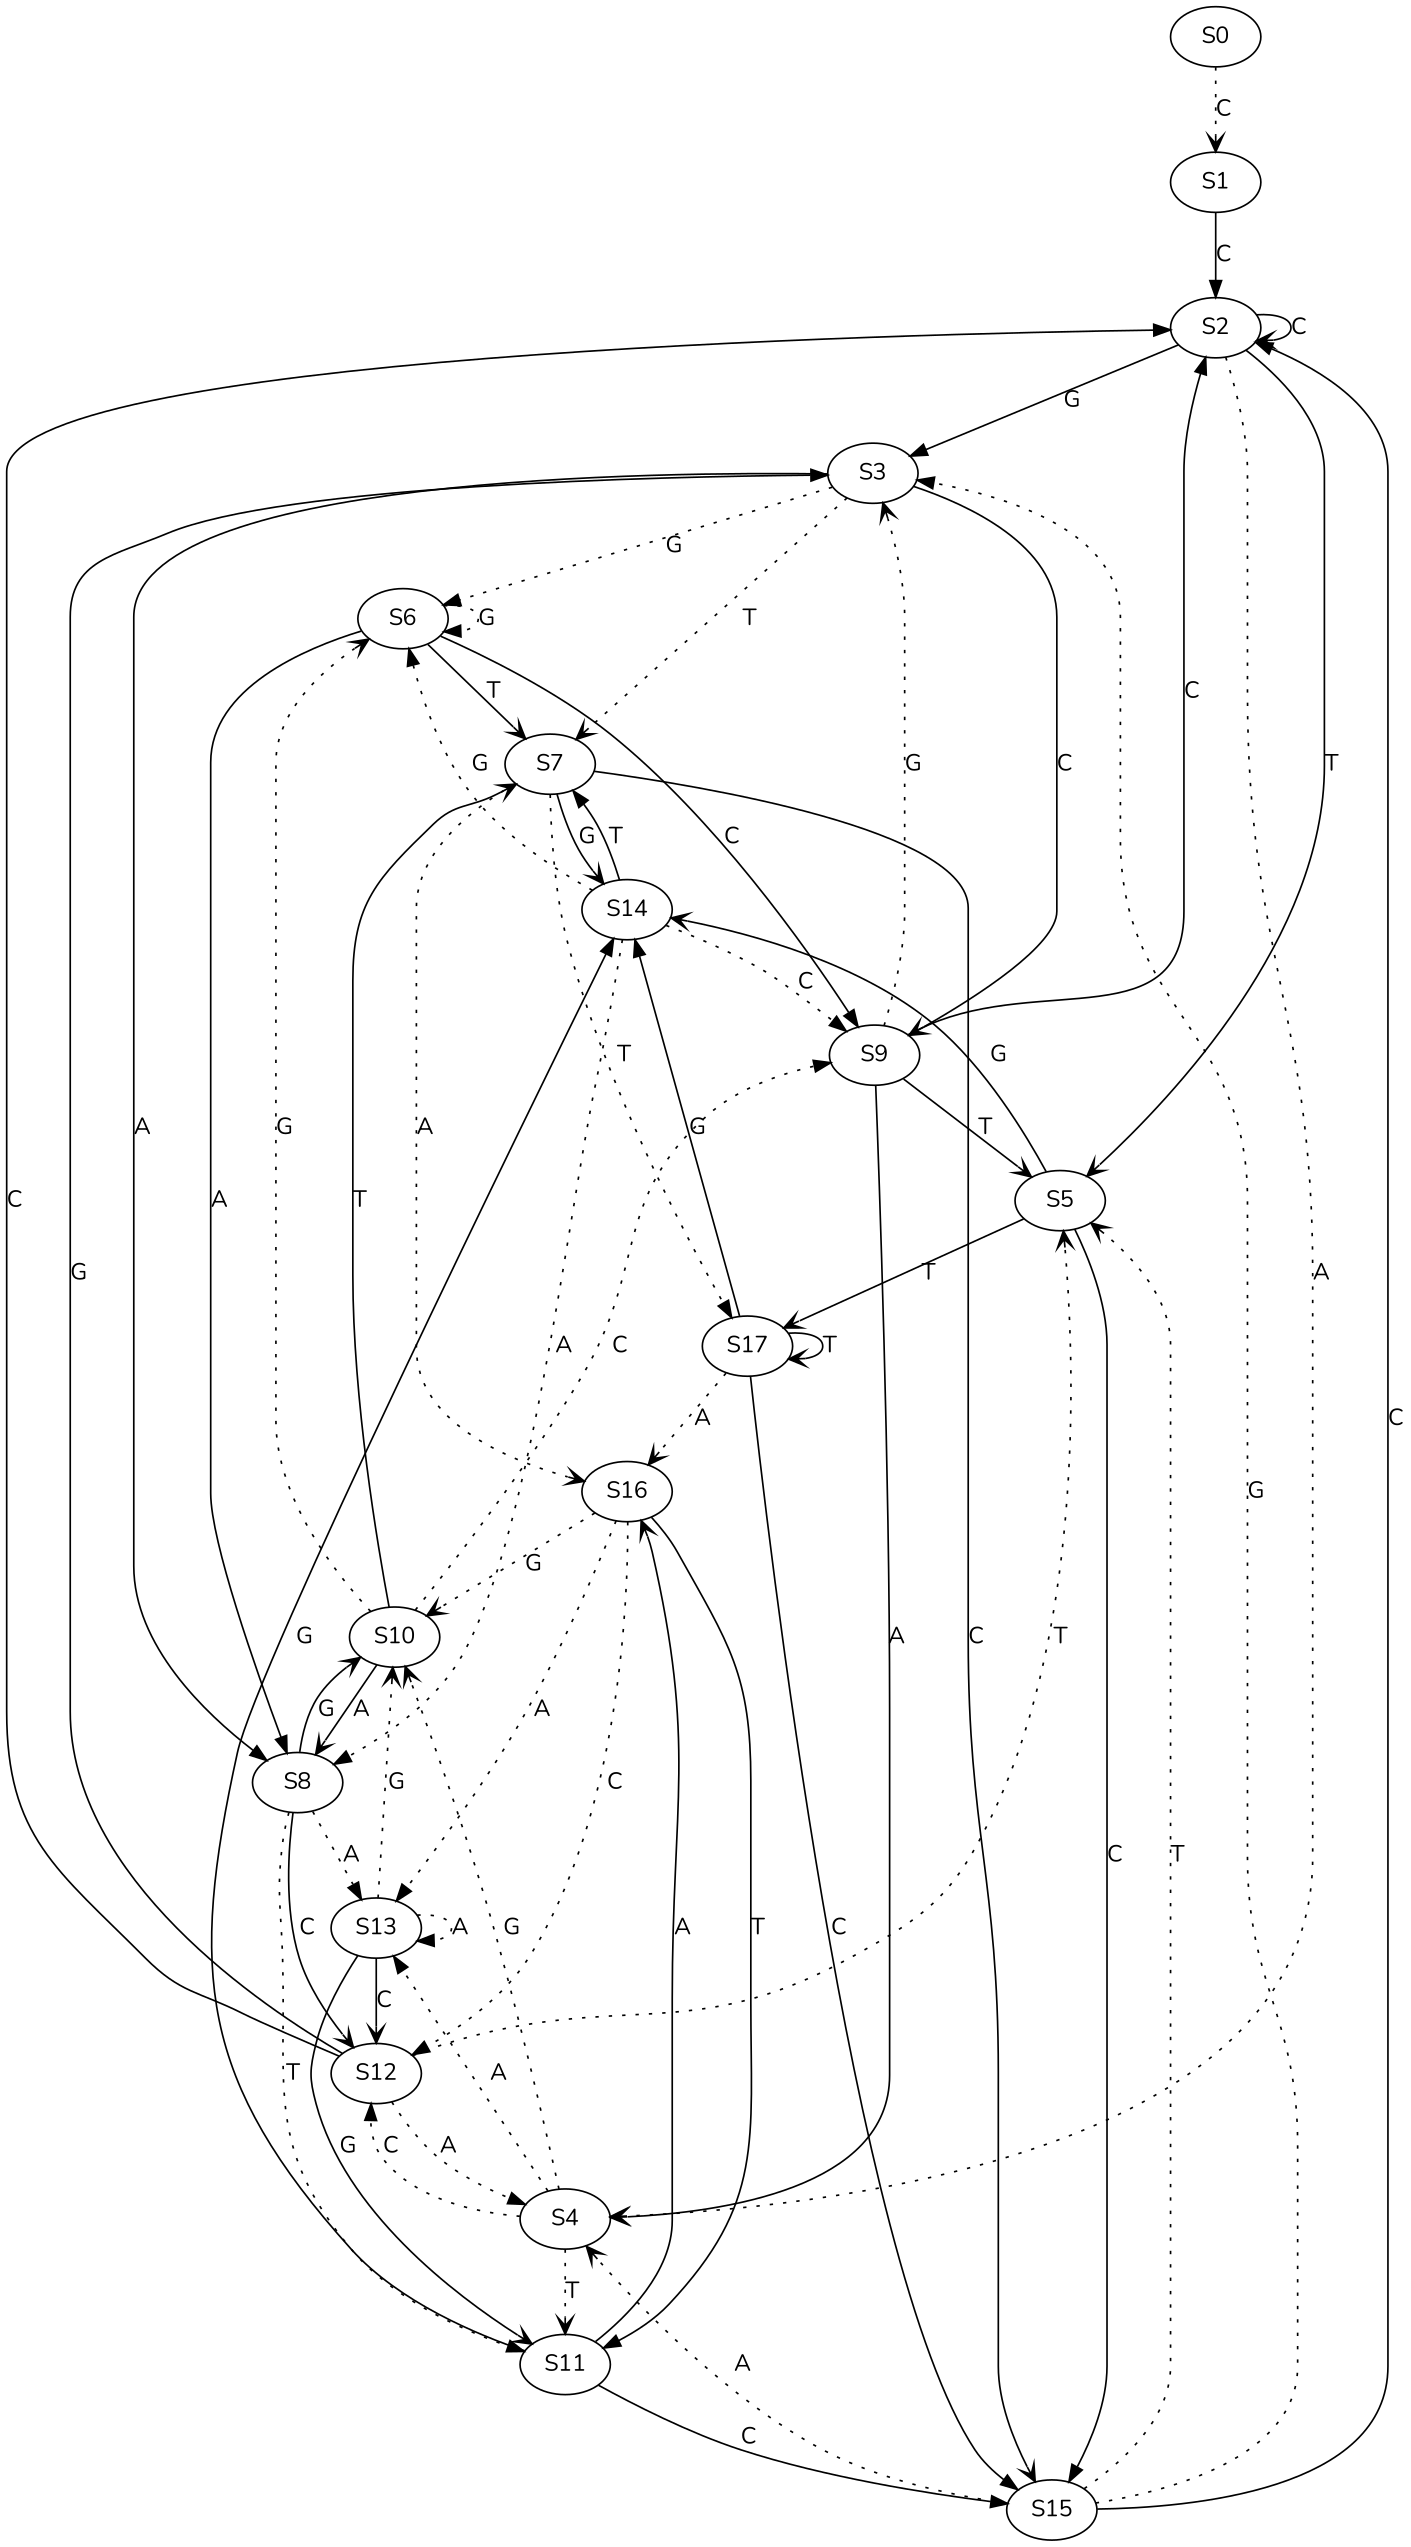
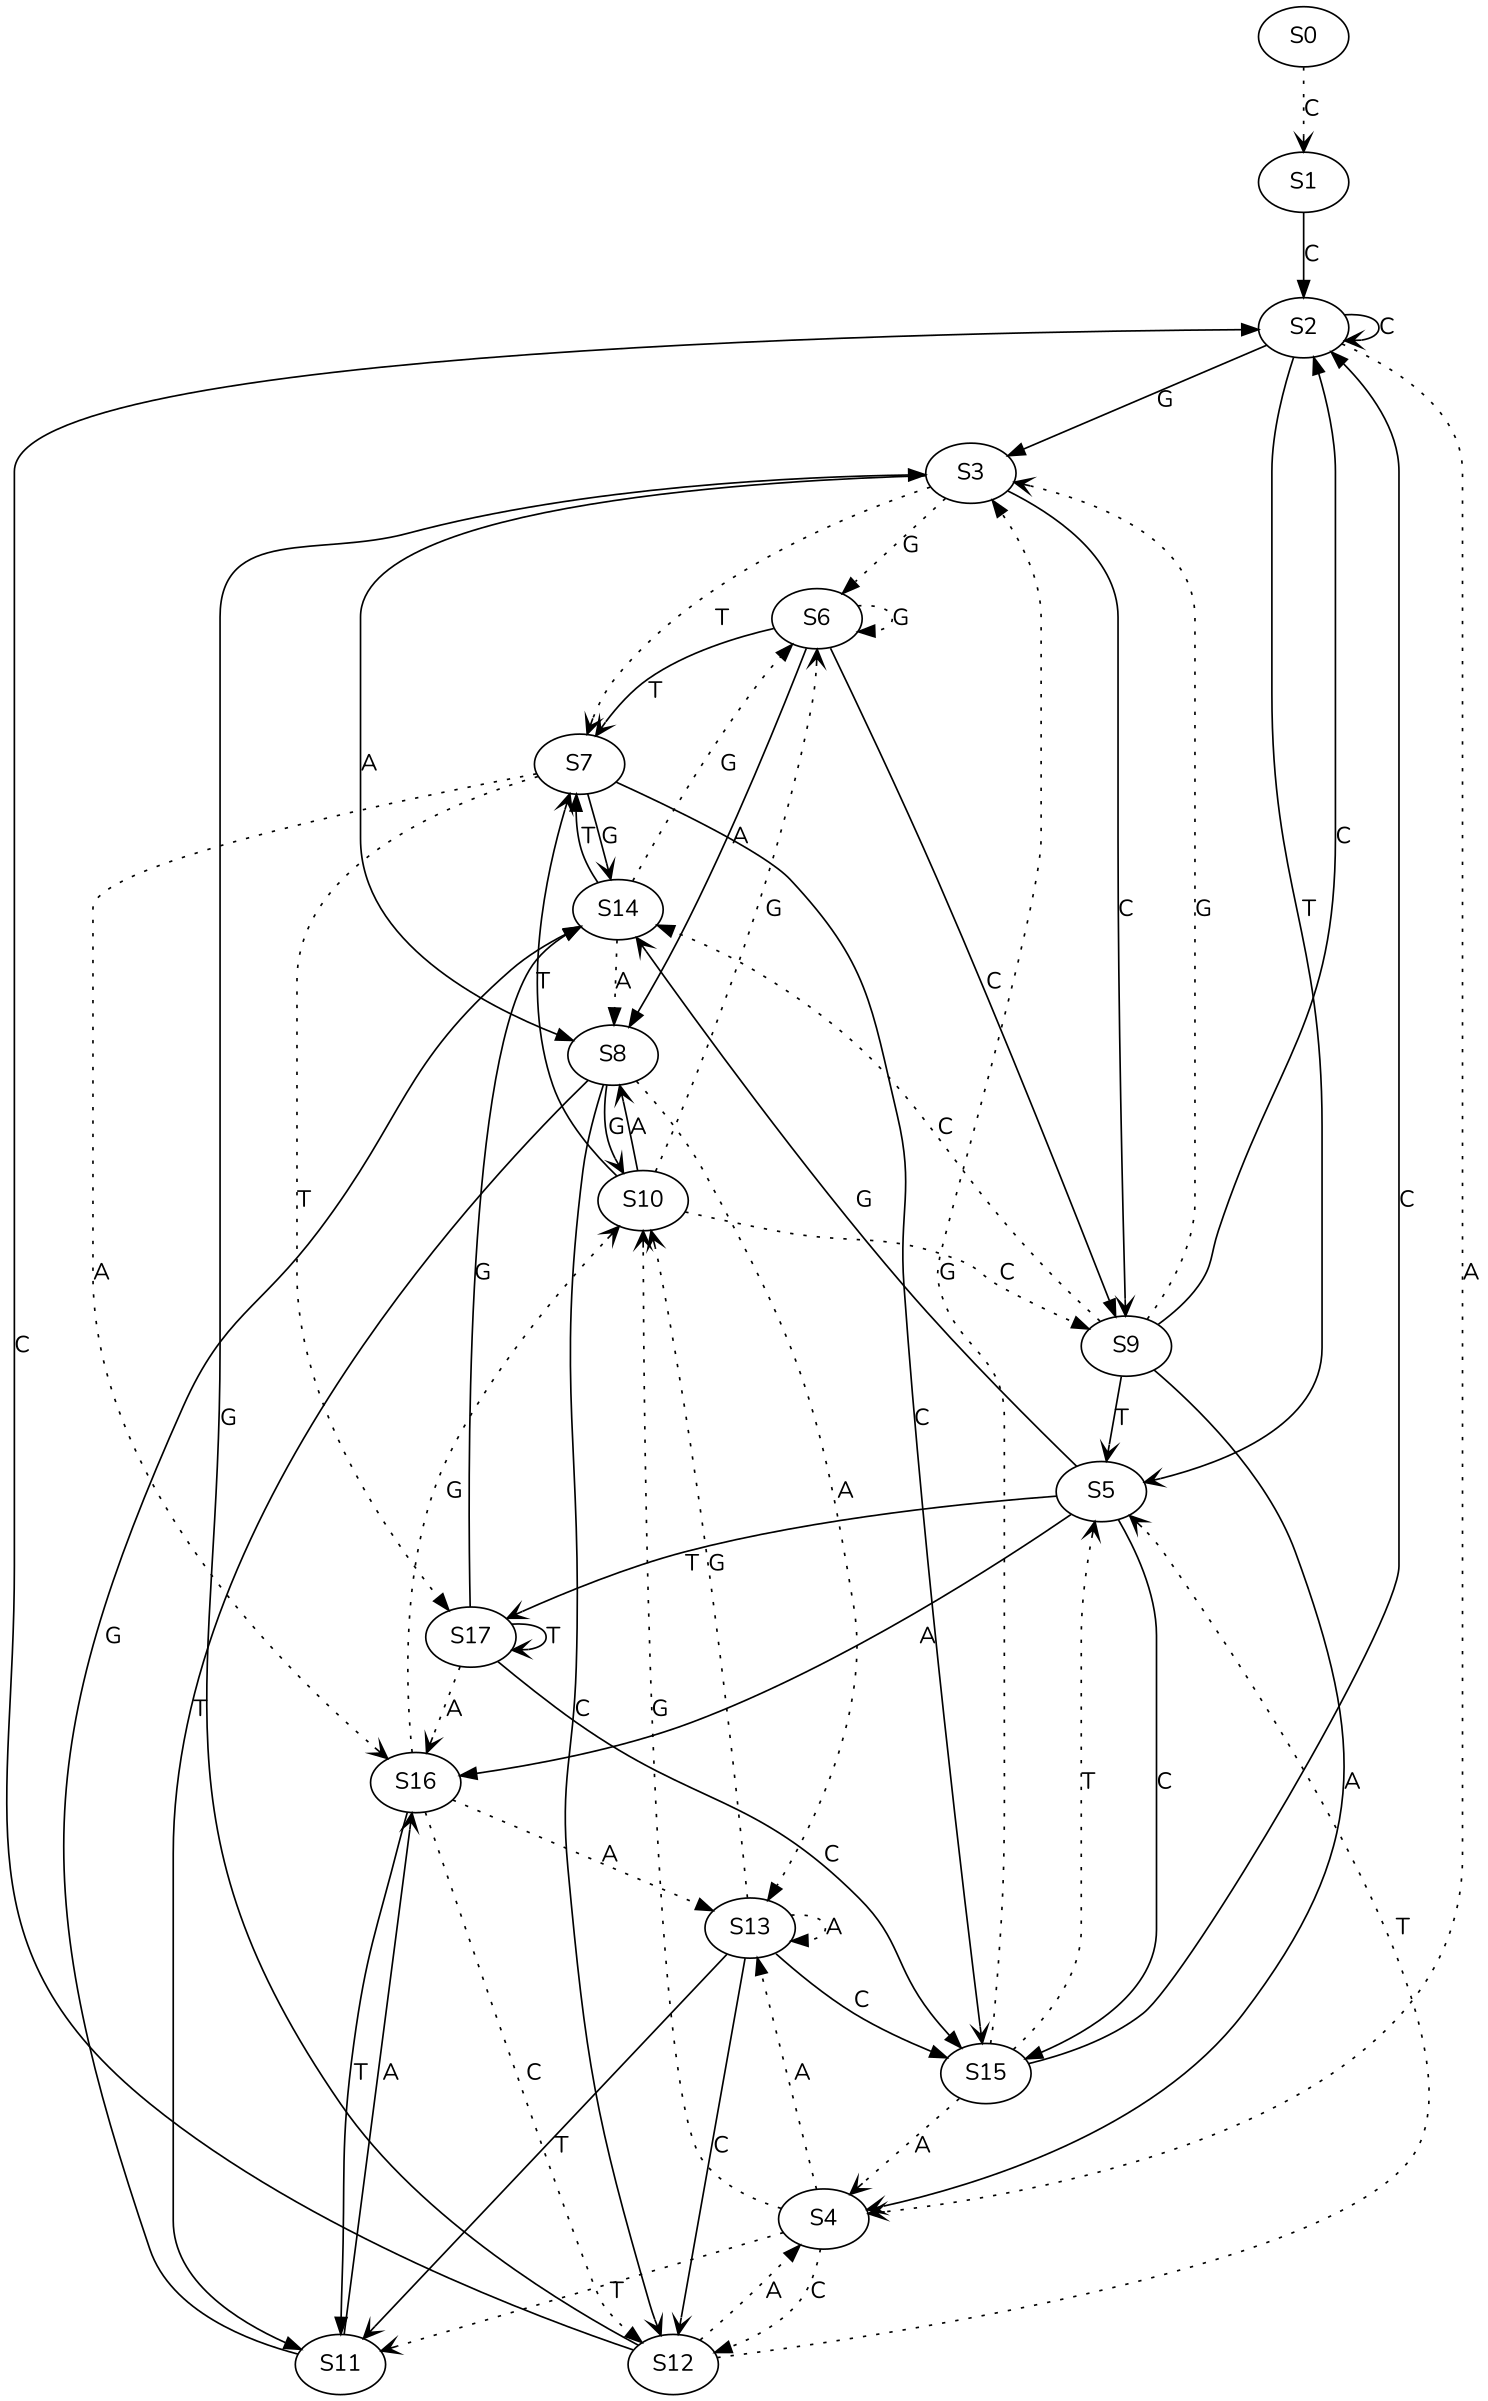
(754, 965) -> (908, 1100)
none -> (789, 1680)
(290, 2132) -> (191, 1713)
(349, 2146) -> (562, 2146)
(788, 2464) -> (849, 2010)
